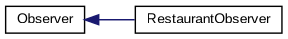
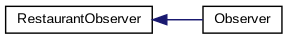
(117, 20) -> (185, 20)
